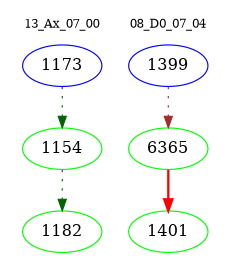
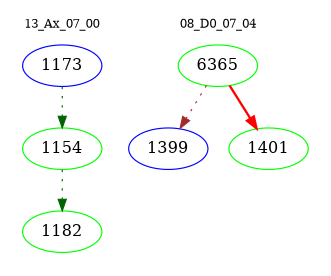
(168, 102) -> (196, 102)
